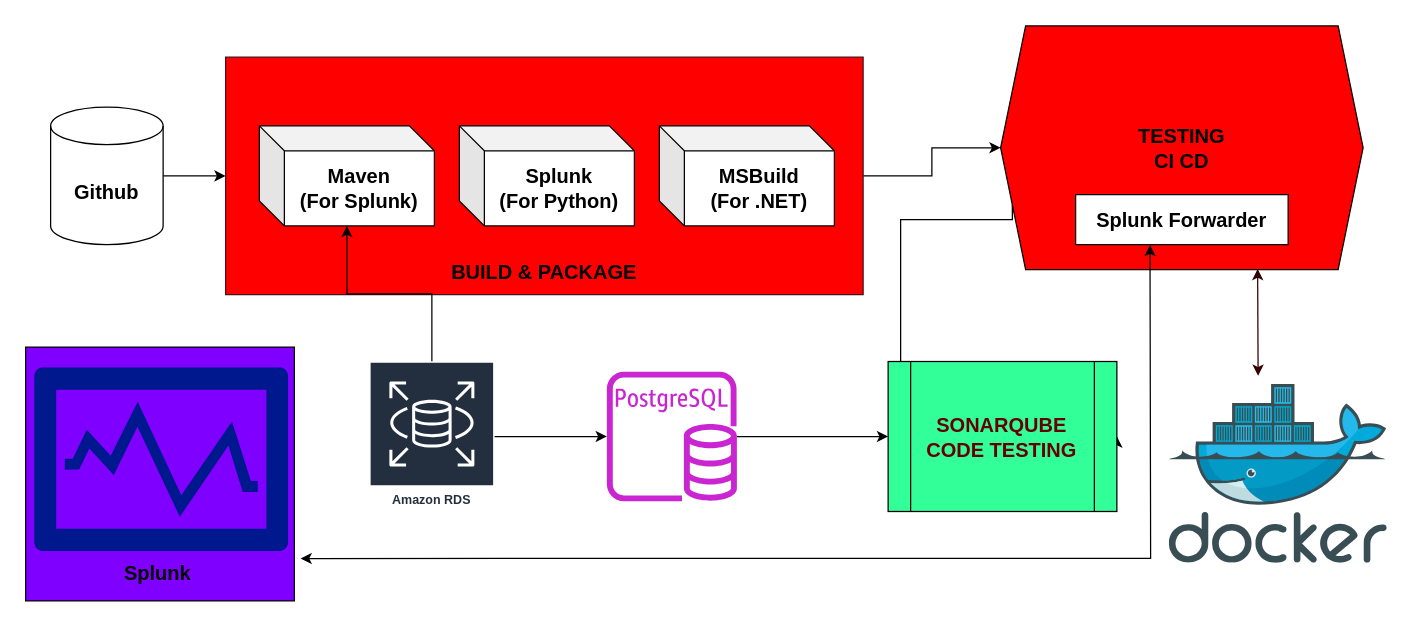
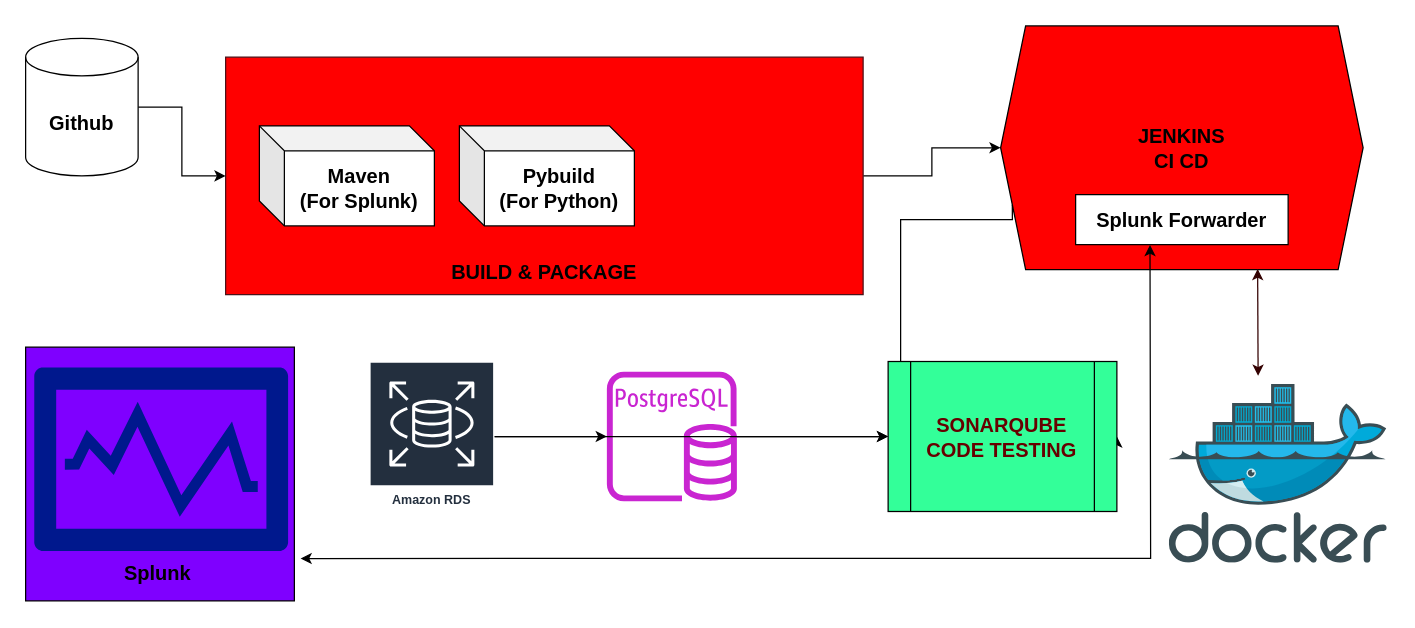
(1182, 148) -> (1182, 148)
(107, 176) -> (82, 107)
(747, 176) -> none
(559, 188) -> (559, 188)
(394, 294) -> (669, 436)
